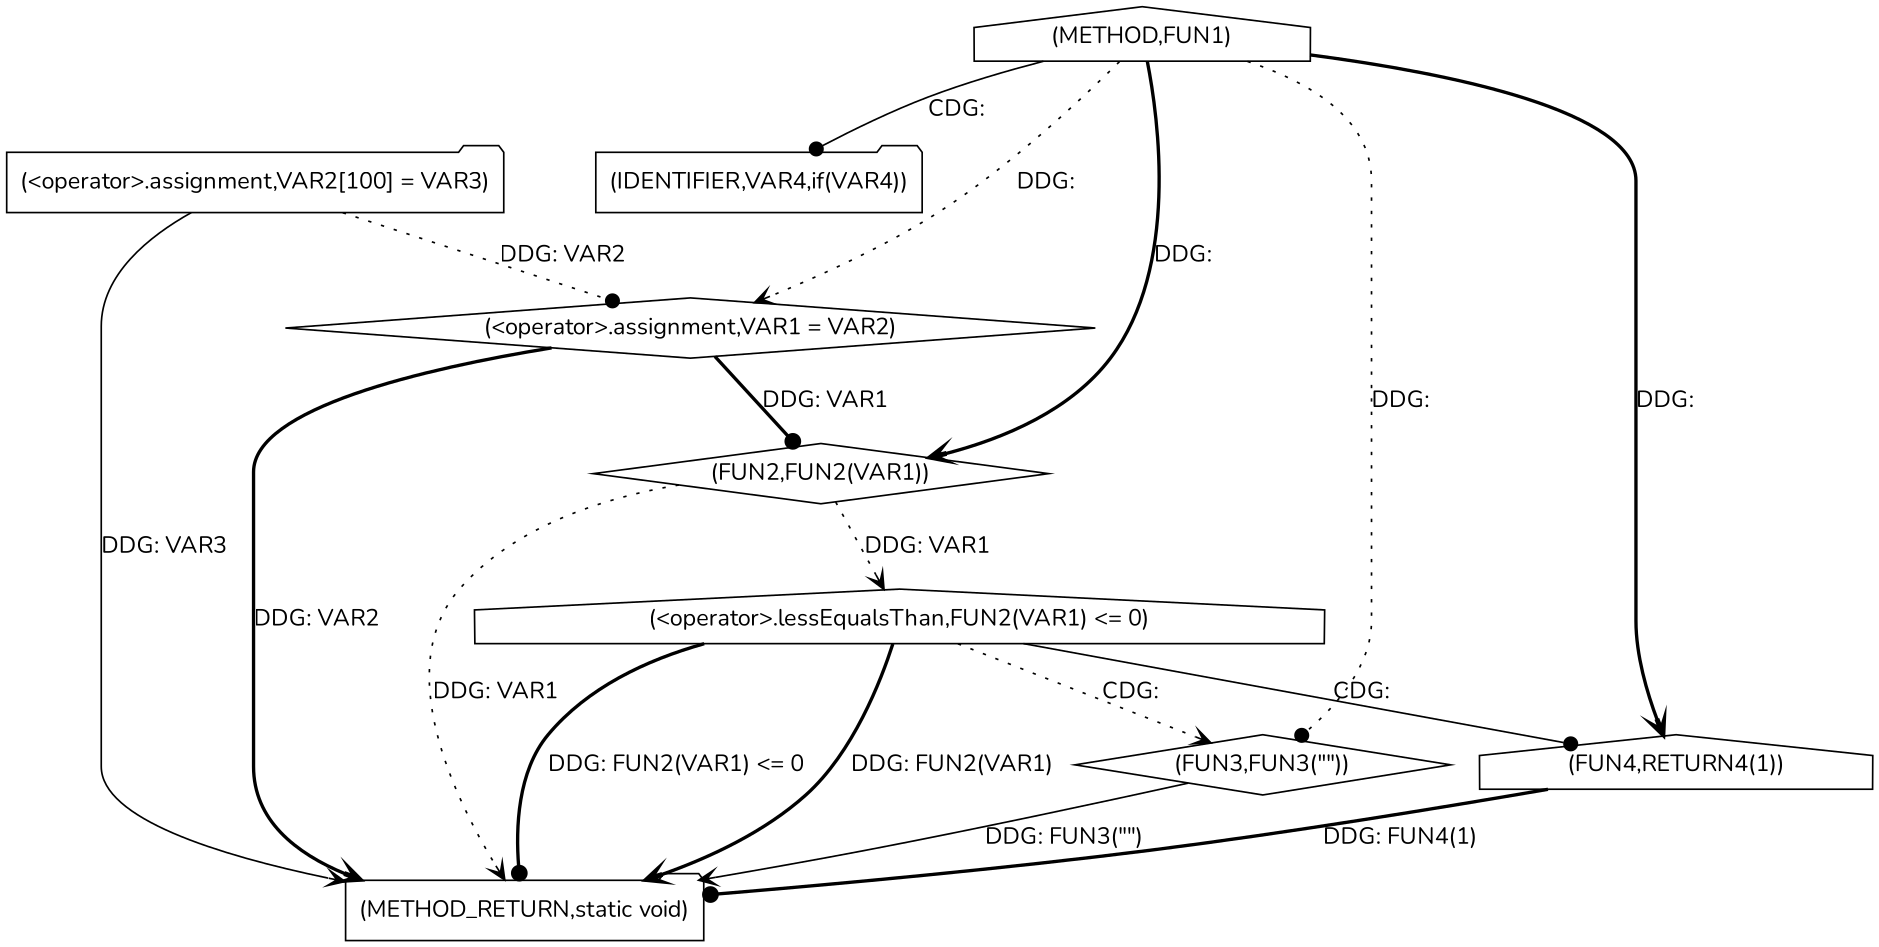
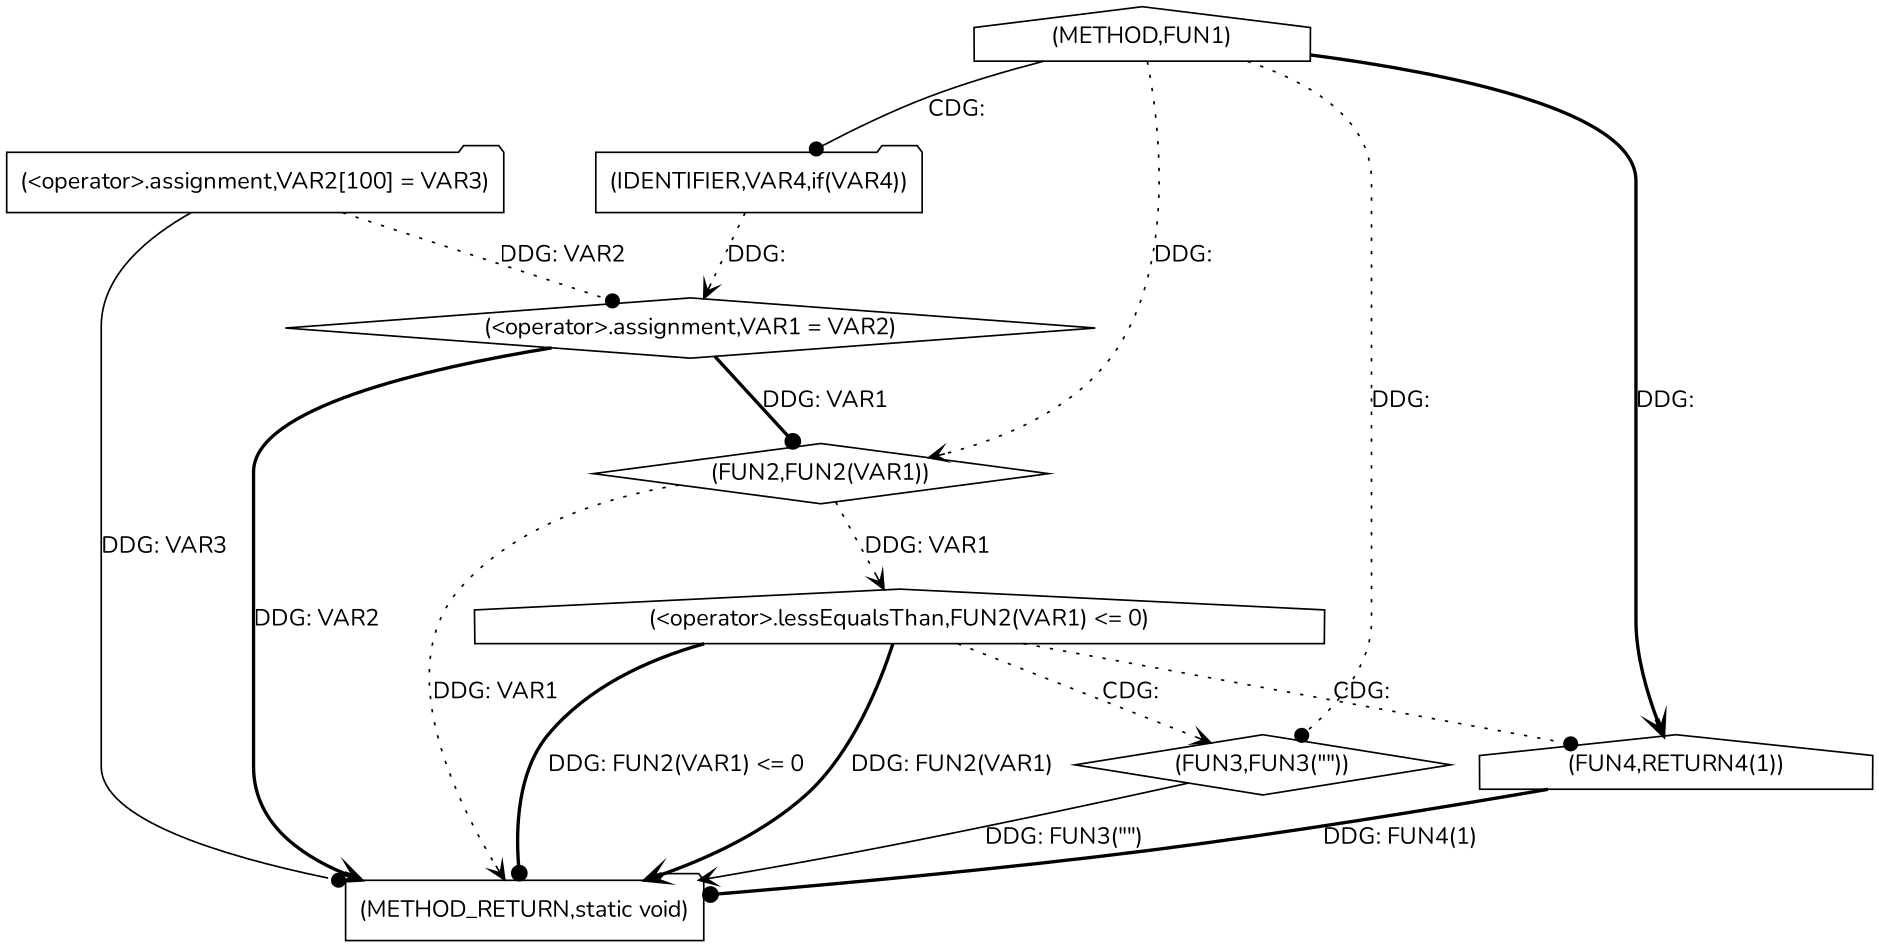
(958, 199) -> (728, 248)
(1137, 309) -> (1137, 309)
(101, 603) -> (101, 603)
(1294, 693) -> (1294, 693)
